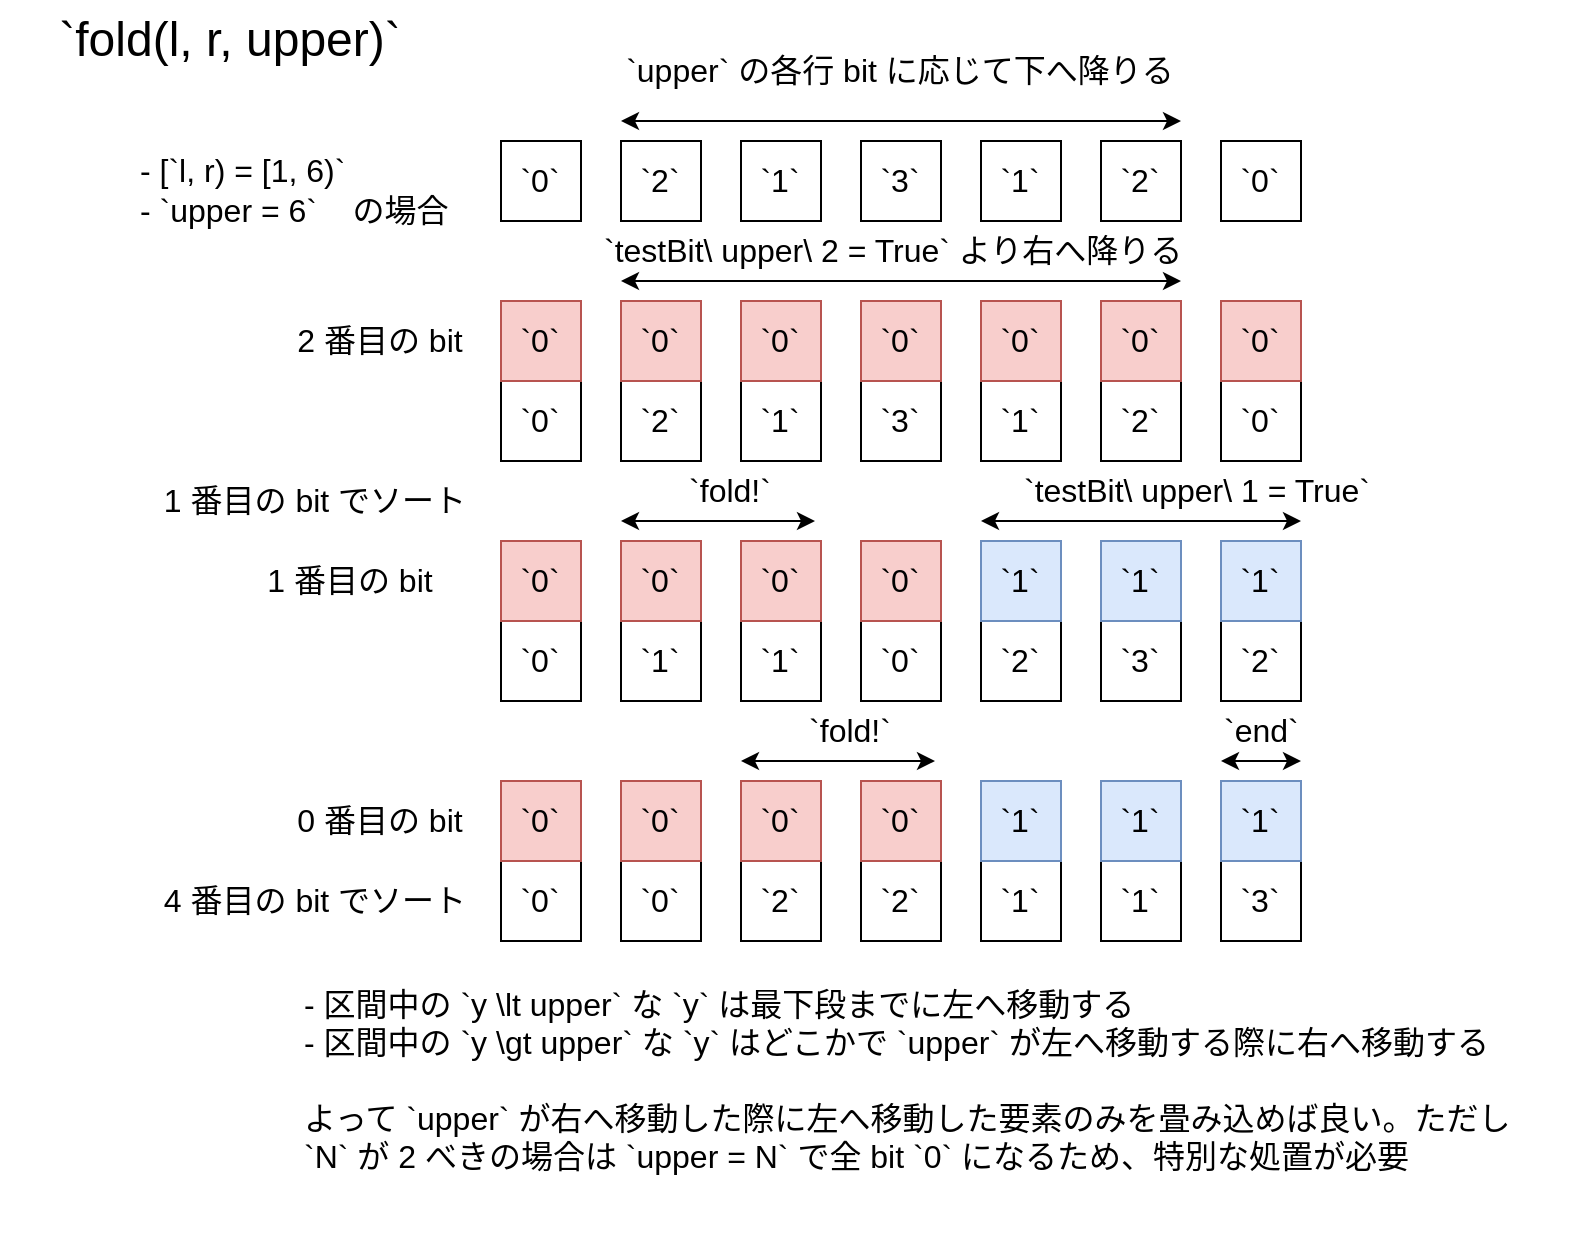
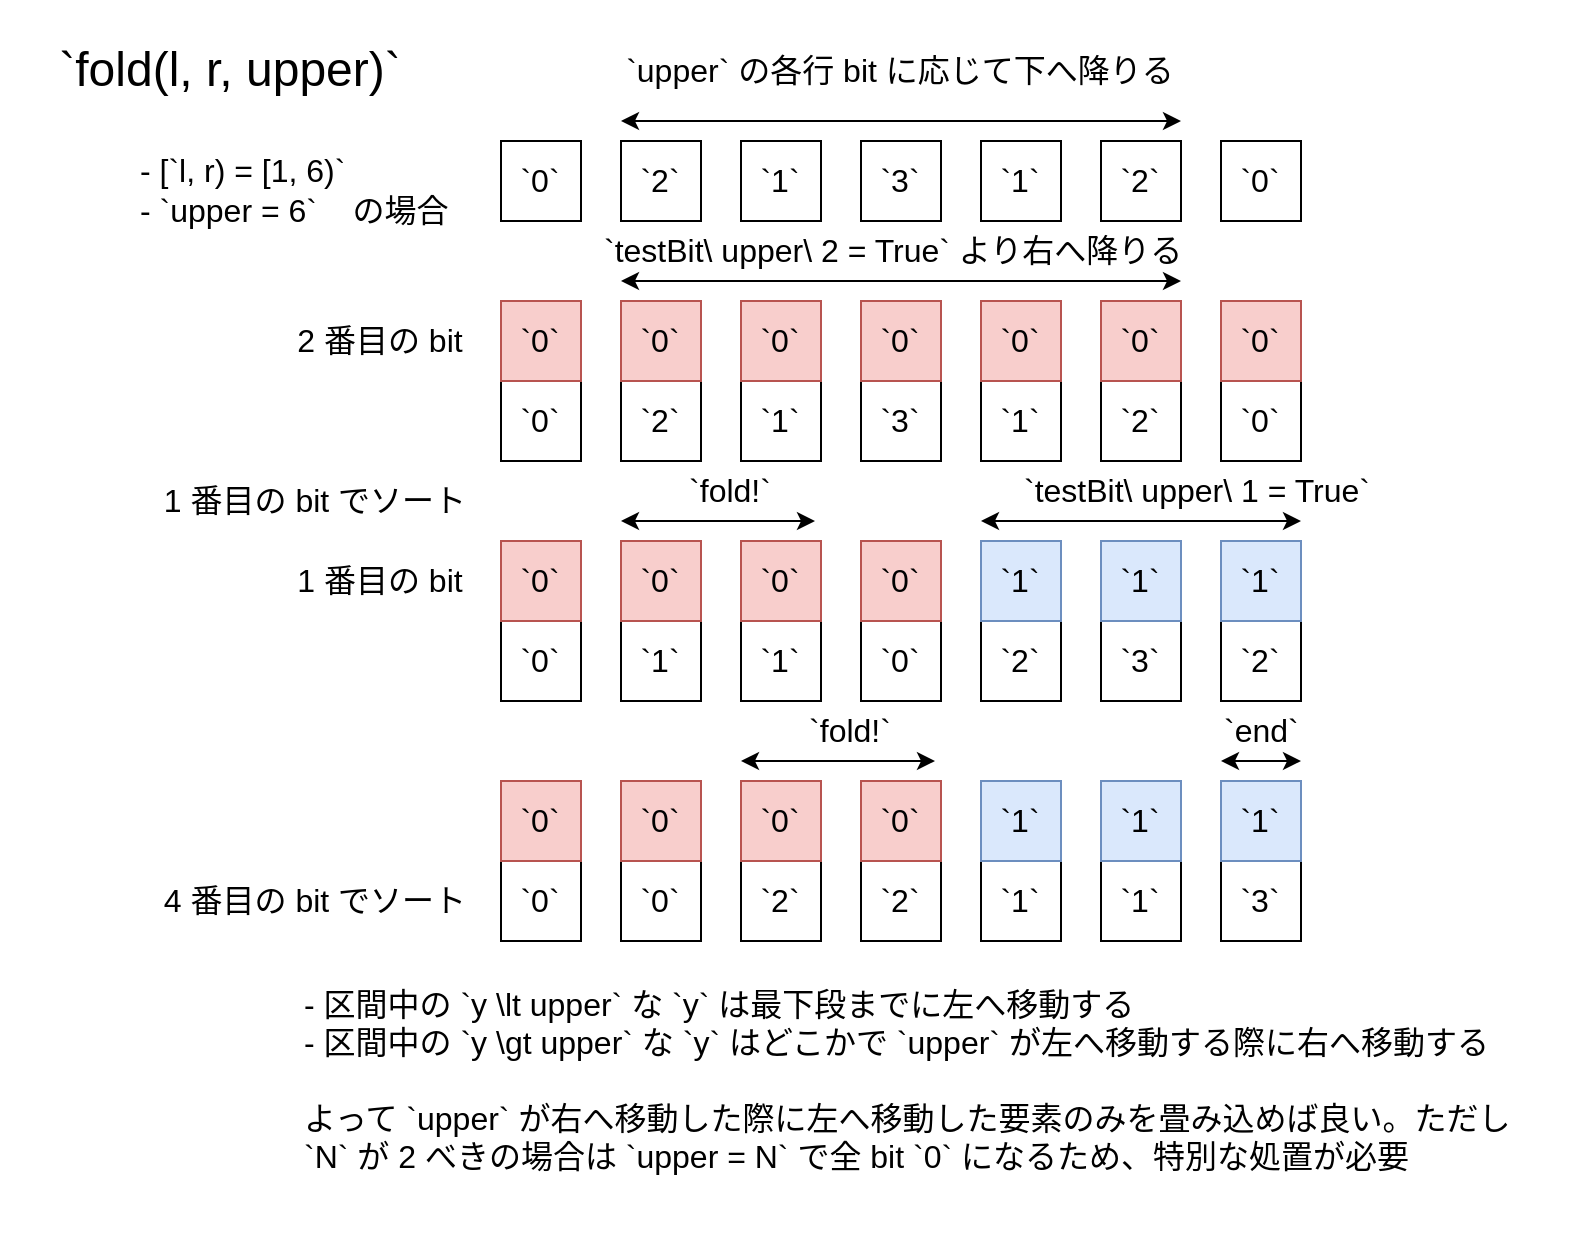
(231, 41) -> (231, 71)
(351, 581) -> (381, 581)
(381, 821) -> none
